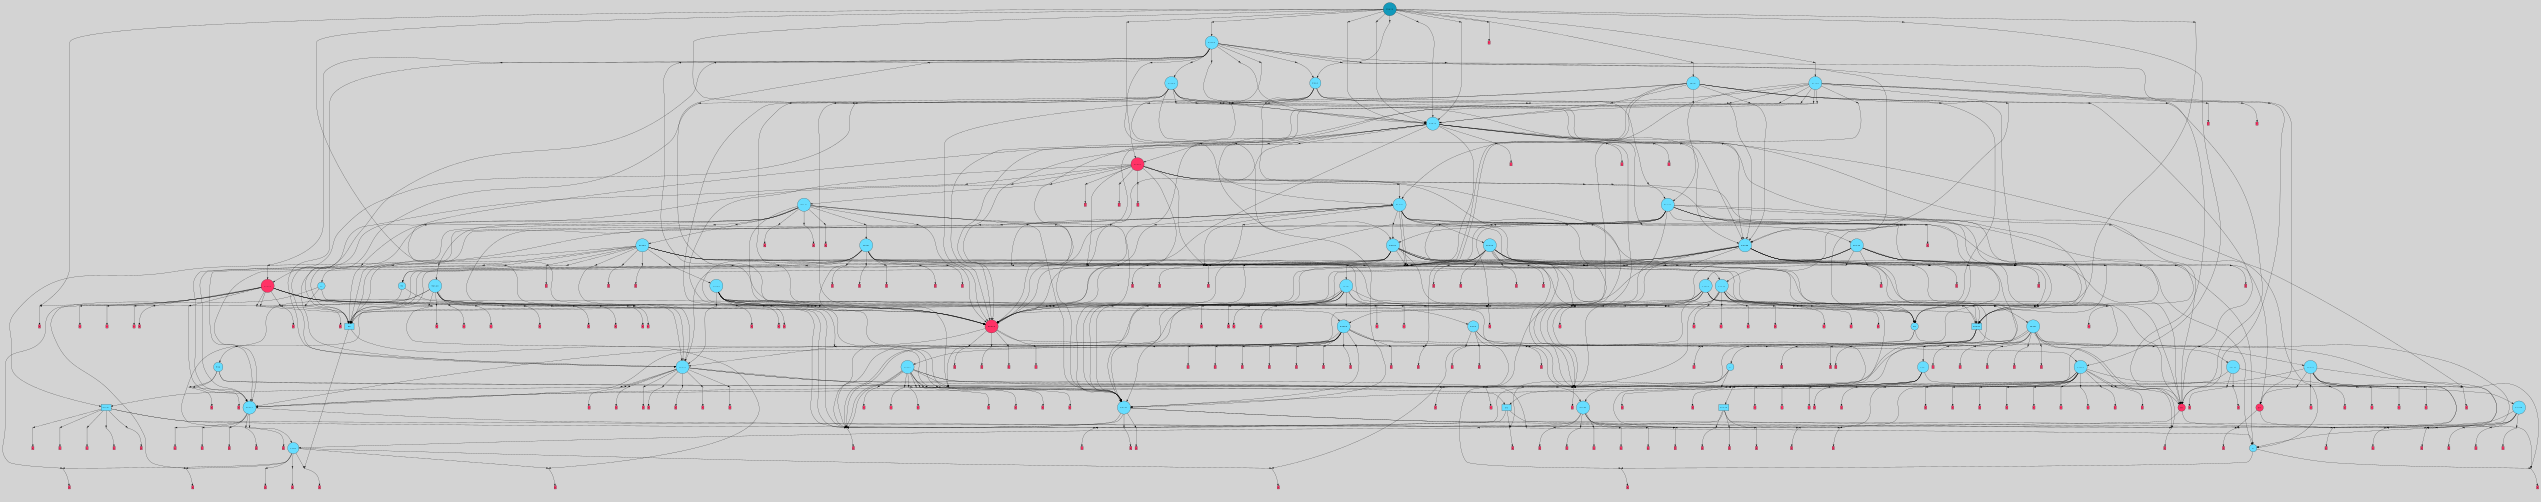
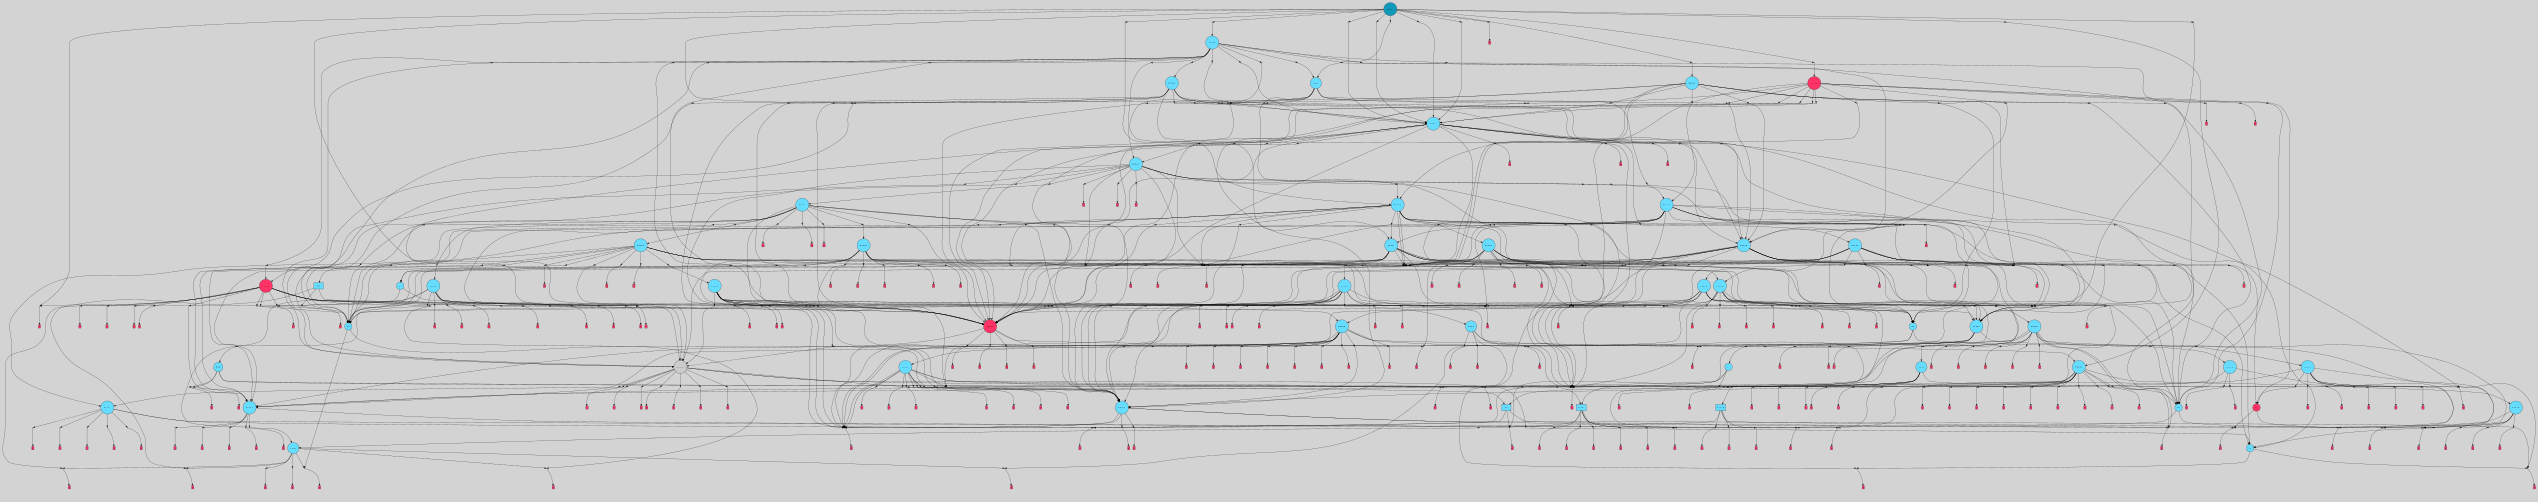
(1815, 83) -> (1814, 83)
(1138, 164) -> (1136, 164)
(321, 286) -> (319, 286)
(349, 326) -> (348, 326)
(1977, 326) -> (1976, 326)
(683, 367) -> (680, 367)
(106, 408) -> (107, 408)
(1583, 408) -> (1581, 408)
(2182, 408) -> (2178, 408)
